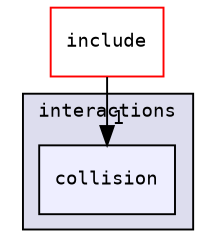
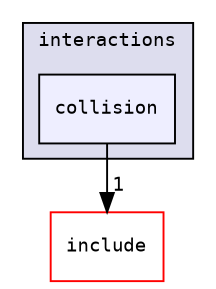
(107, 105) -> (107, 171)
